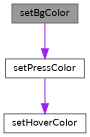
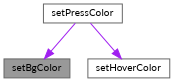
(45, 36) -> (63, 37)
